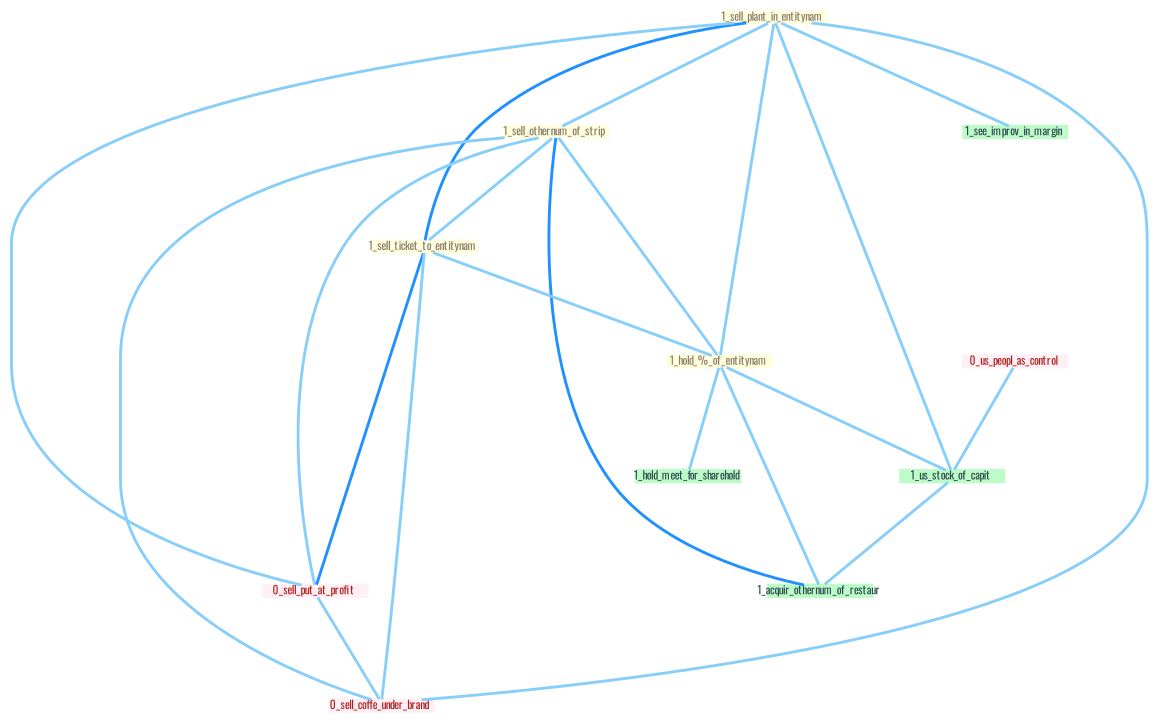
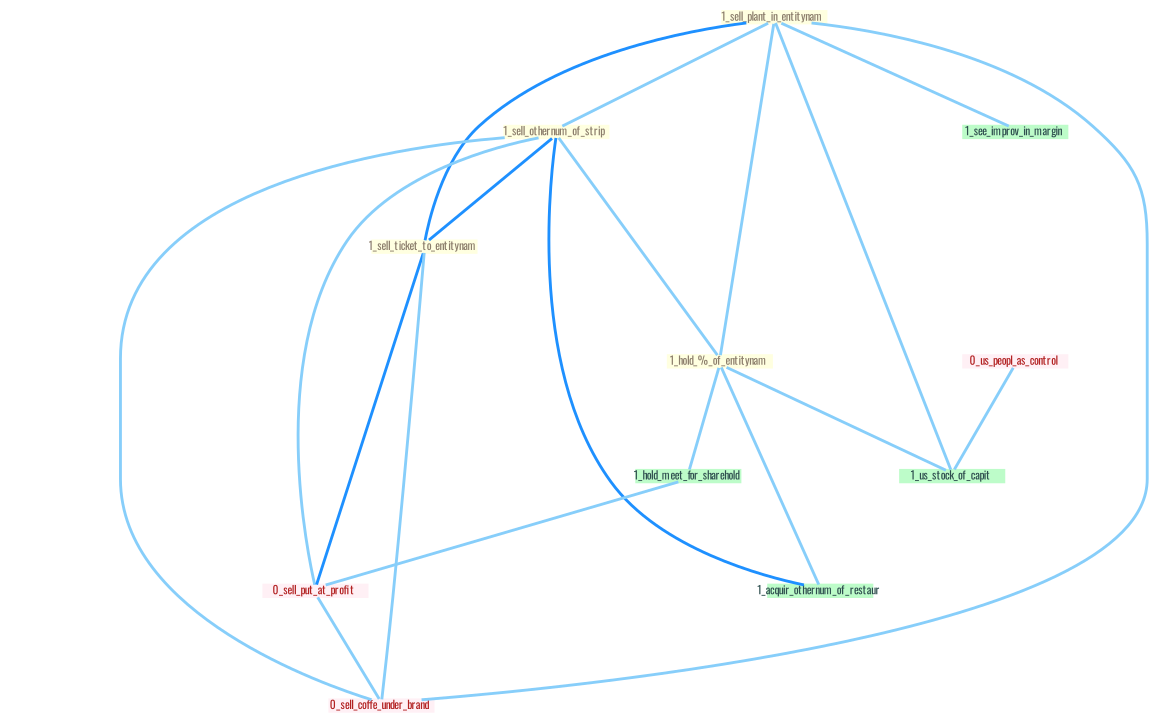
(102, 147) -> (502, 533)
(491, 189) -> (491, 189)
(572, 304) -> none
(886, 533) -> none
